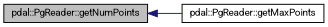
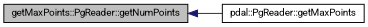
(76, 13) -> (96, 13)
